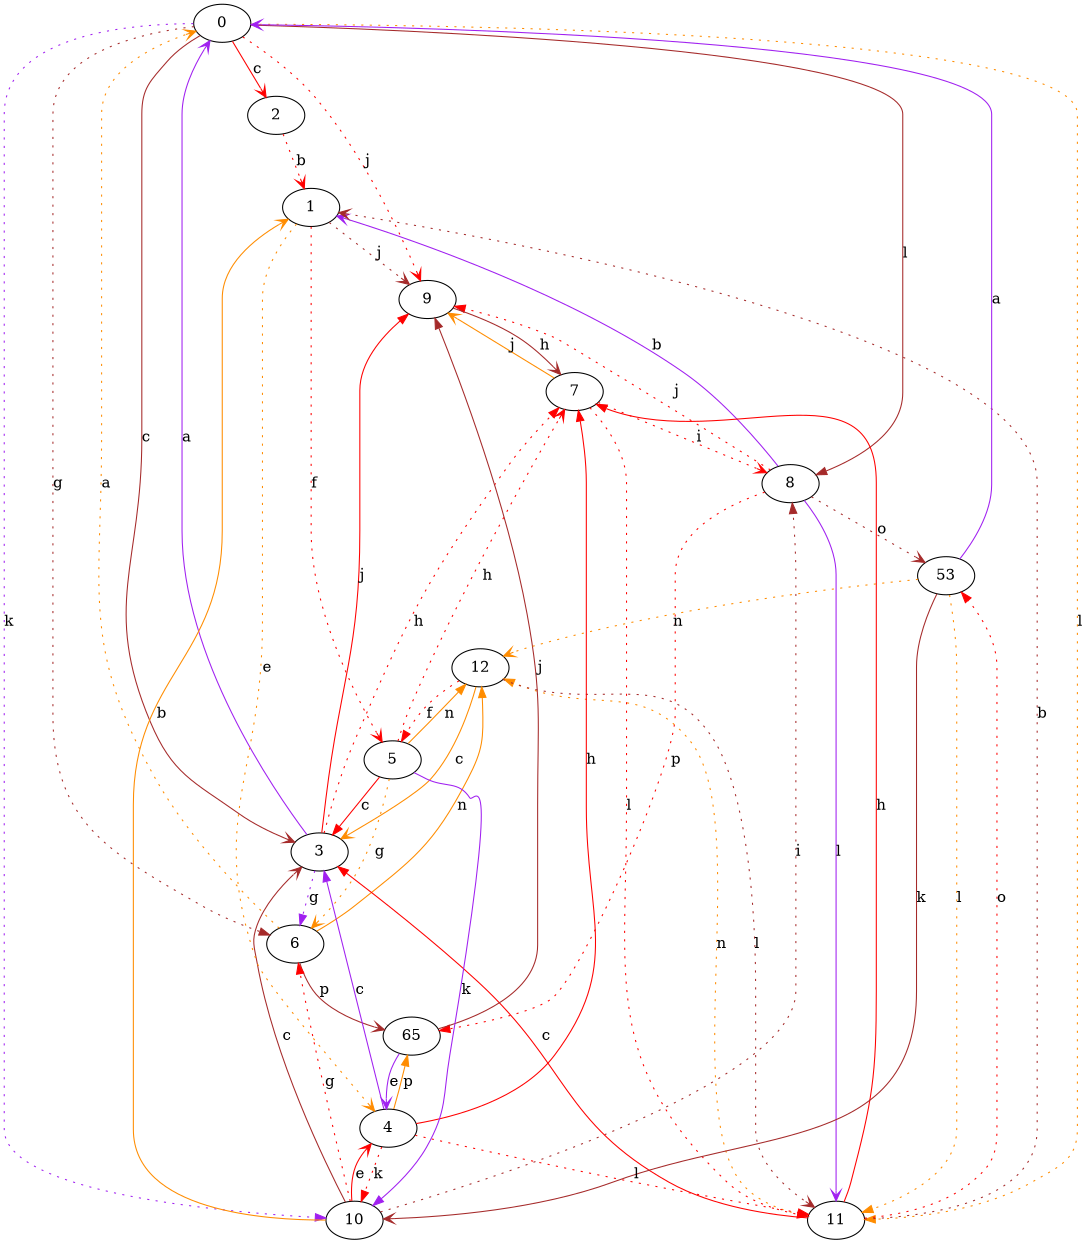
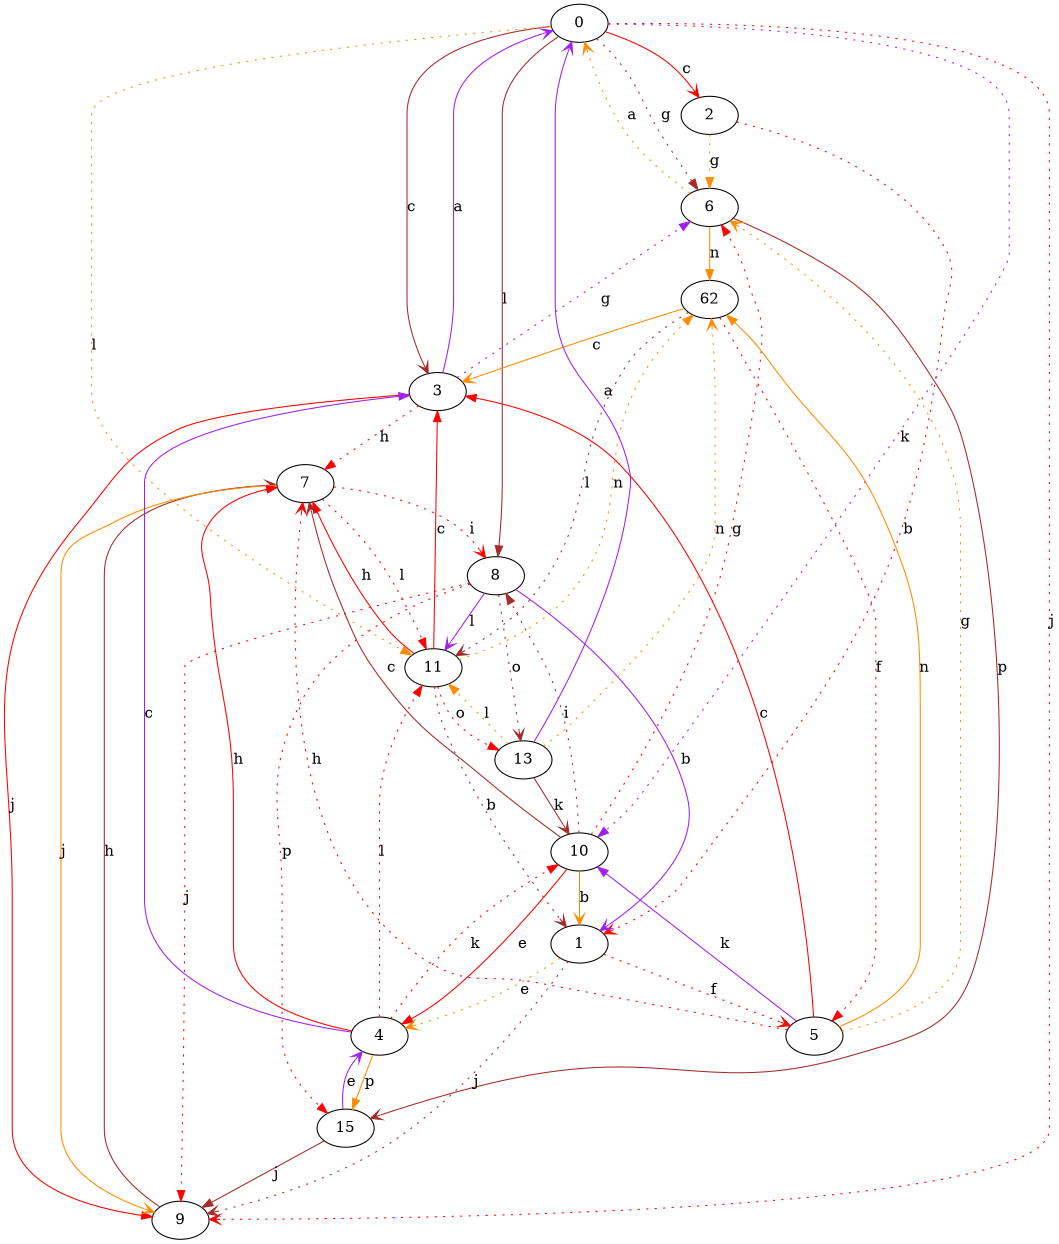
none -> (710, 156)
(946, 576) -> (523, 760)
(480, 668) -> (710, 300)
(412, 1036) -> (346, 1128)
(276, 1038) -> (399, 702)
(353, 1175) -> (495, 951)
